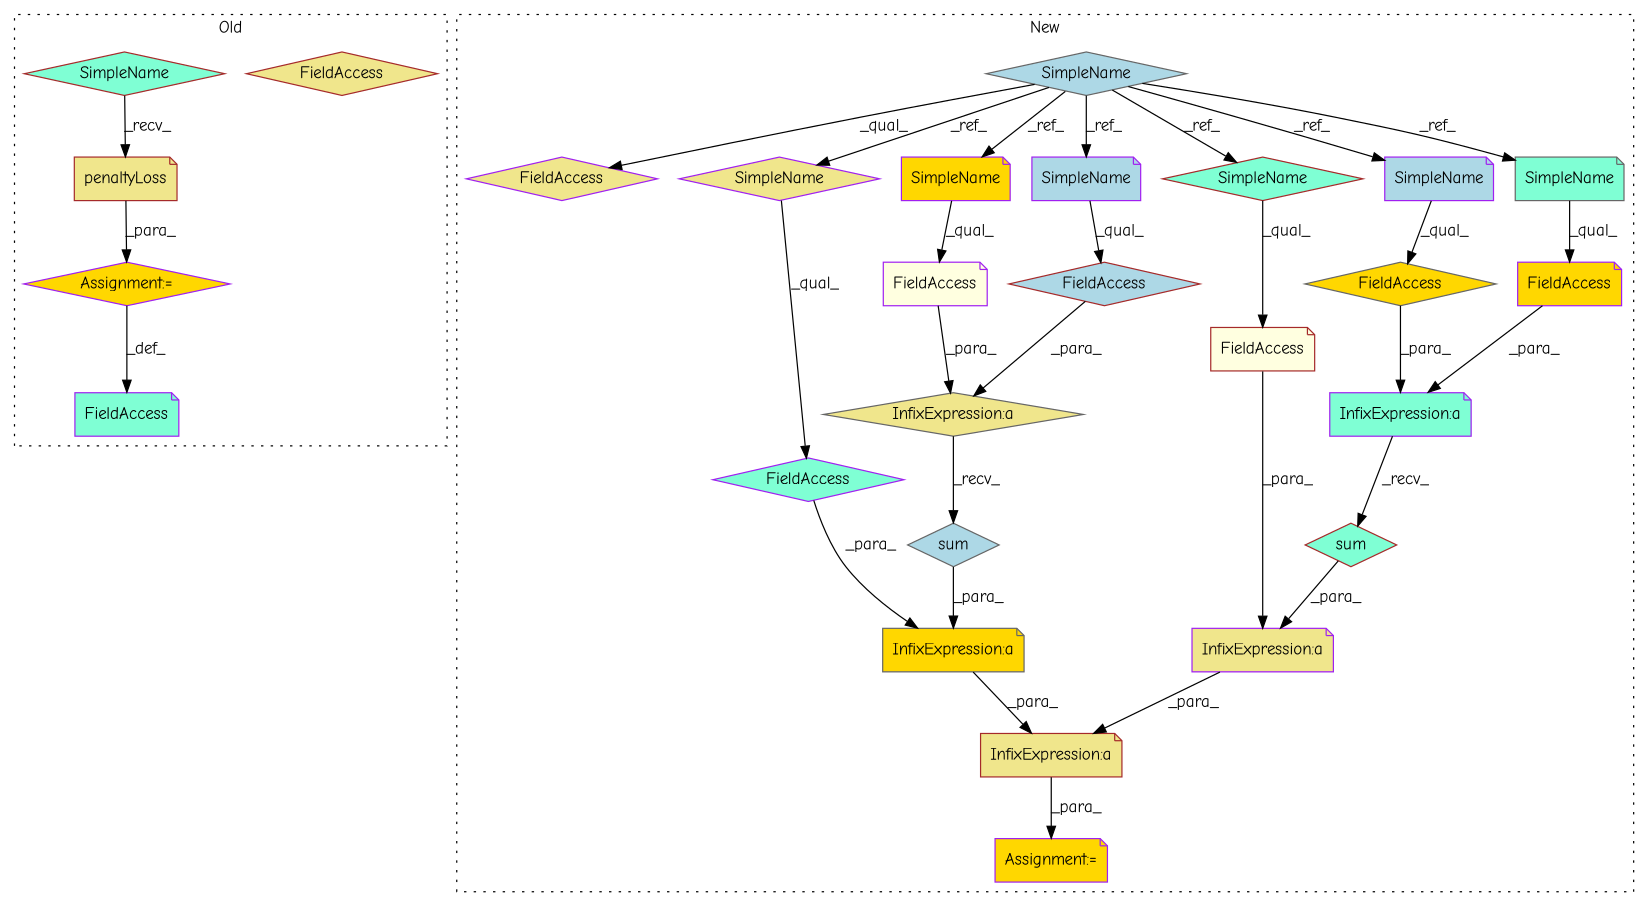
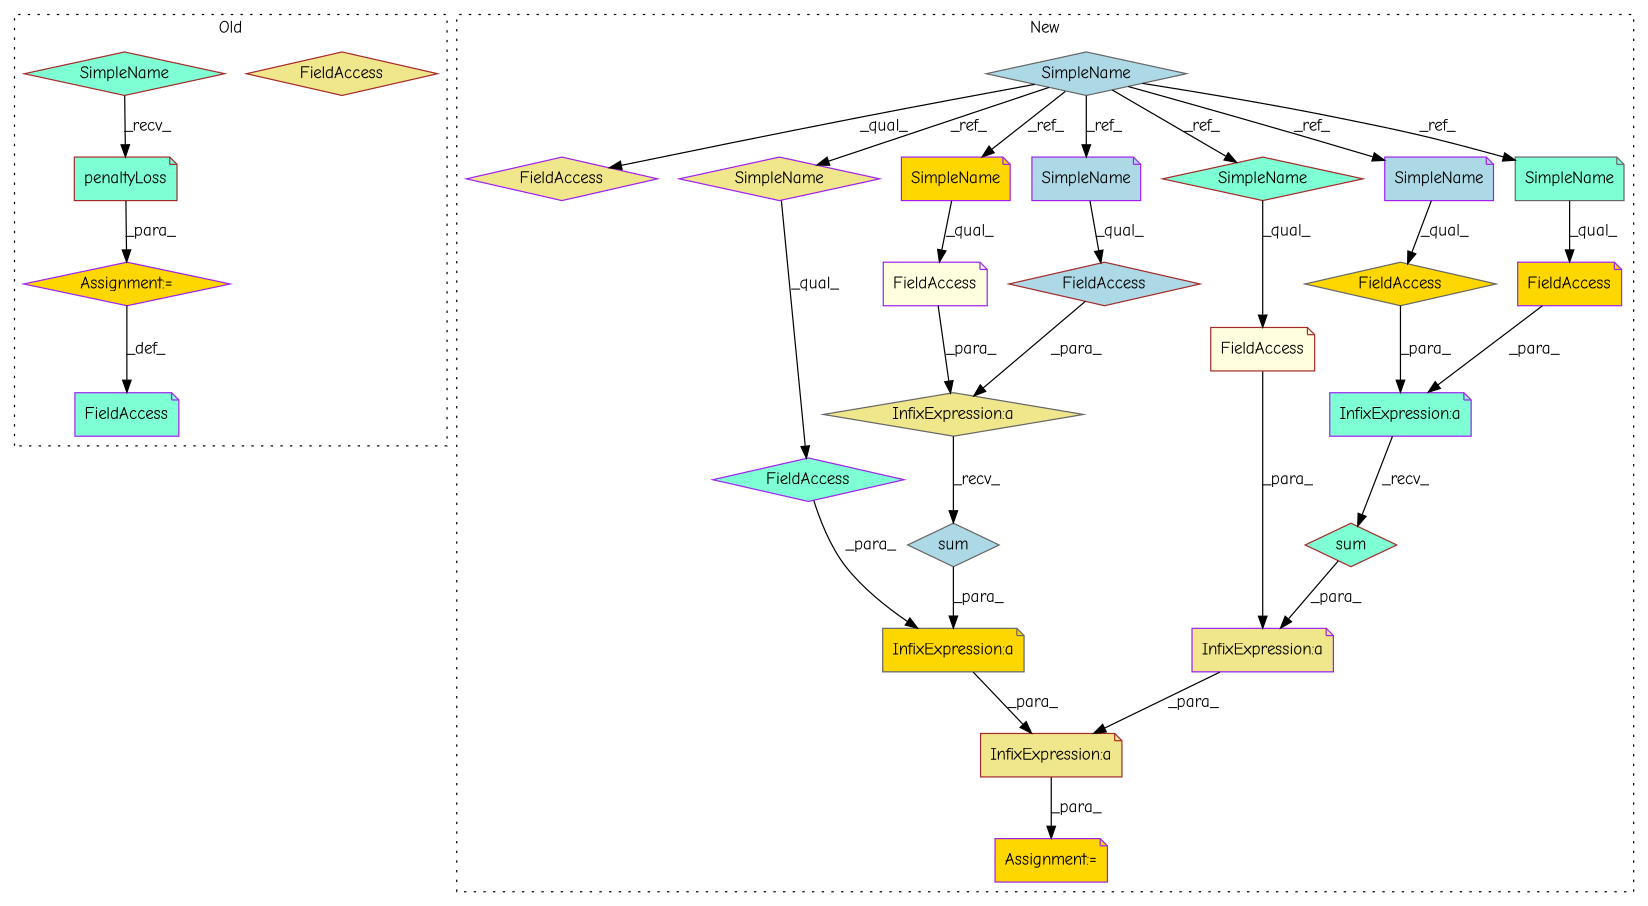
(126, 179) -> (126, 179)
